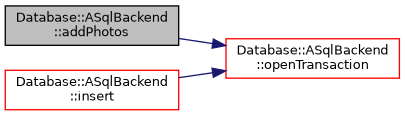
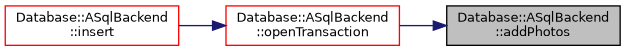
(196, 41) -> (416, 26)
